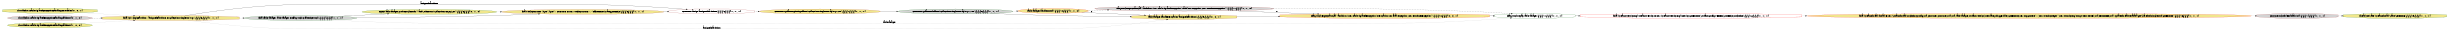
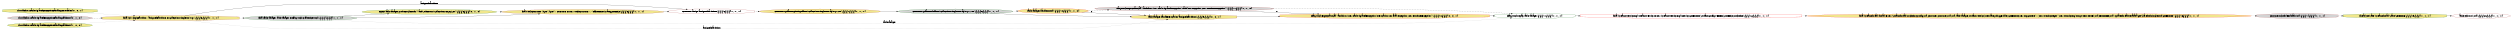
none -> (2481, 16)
